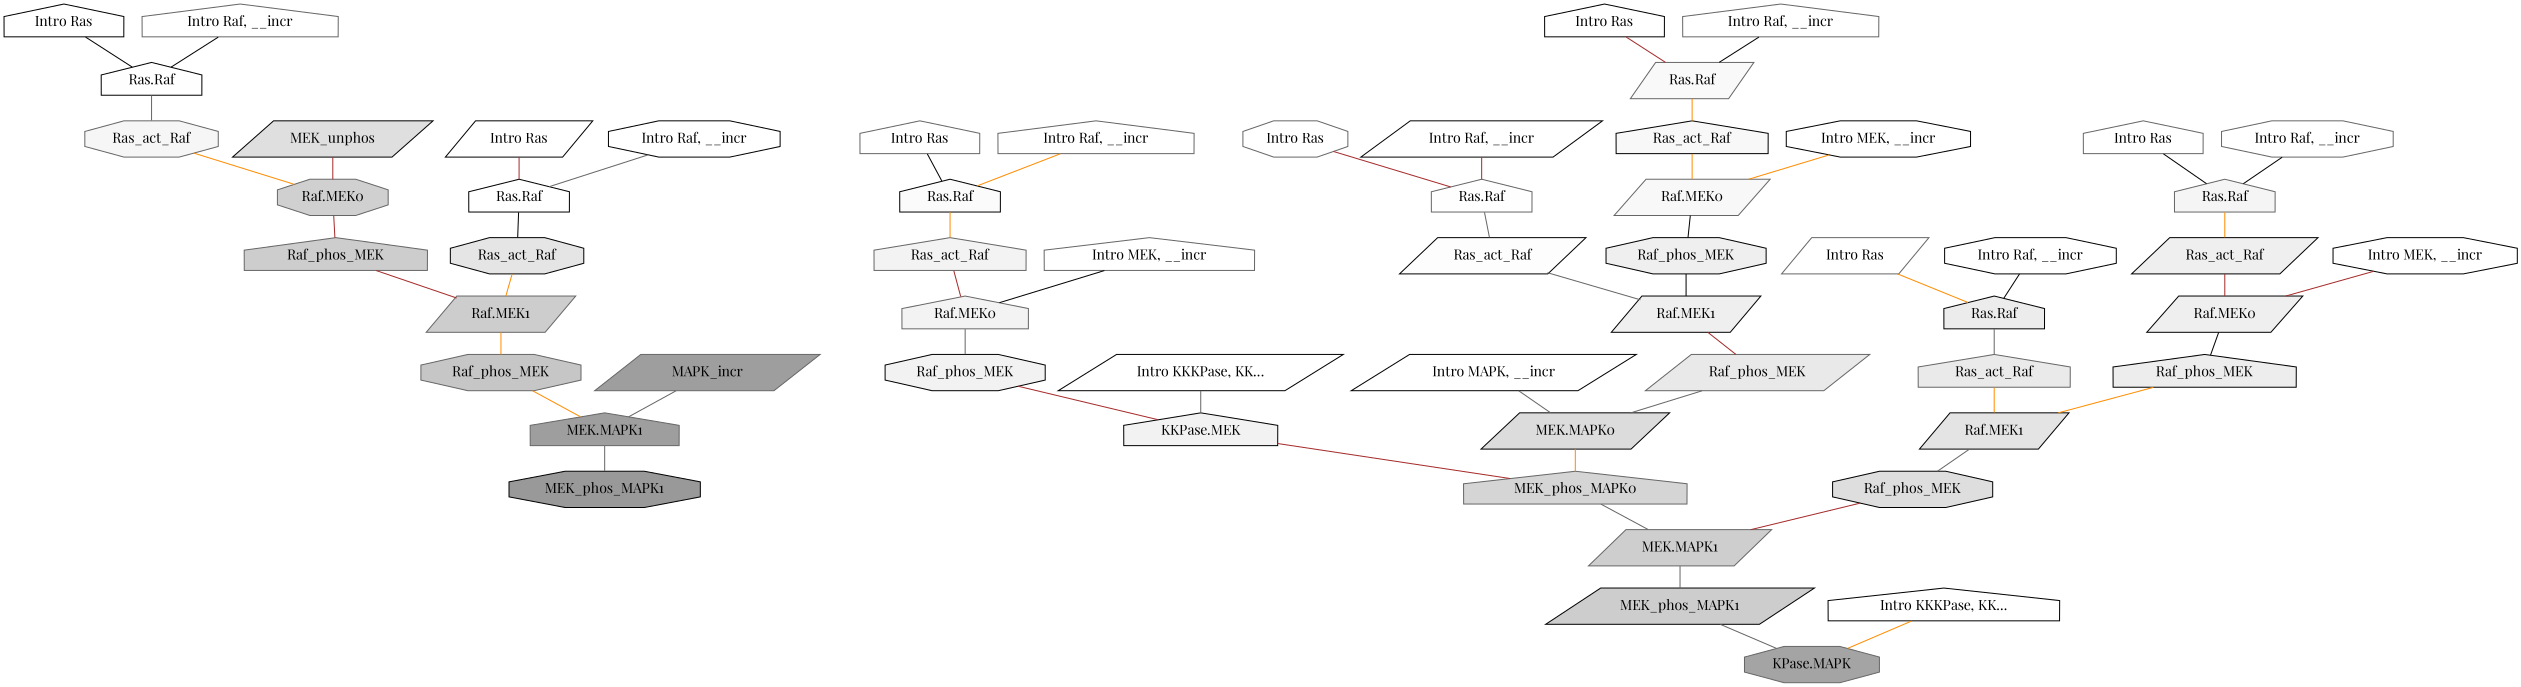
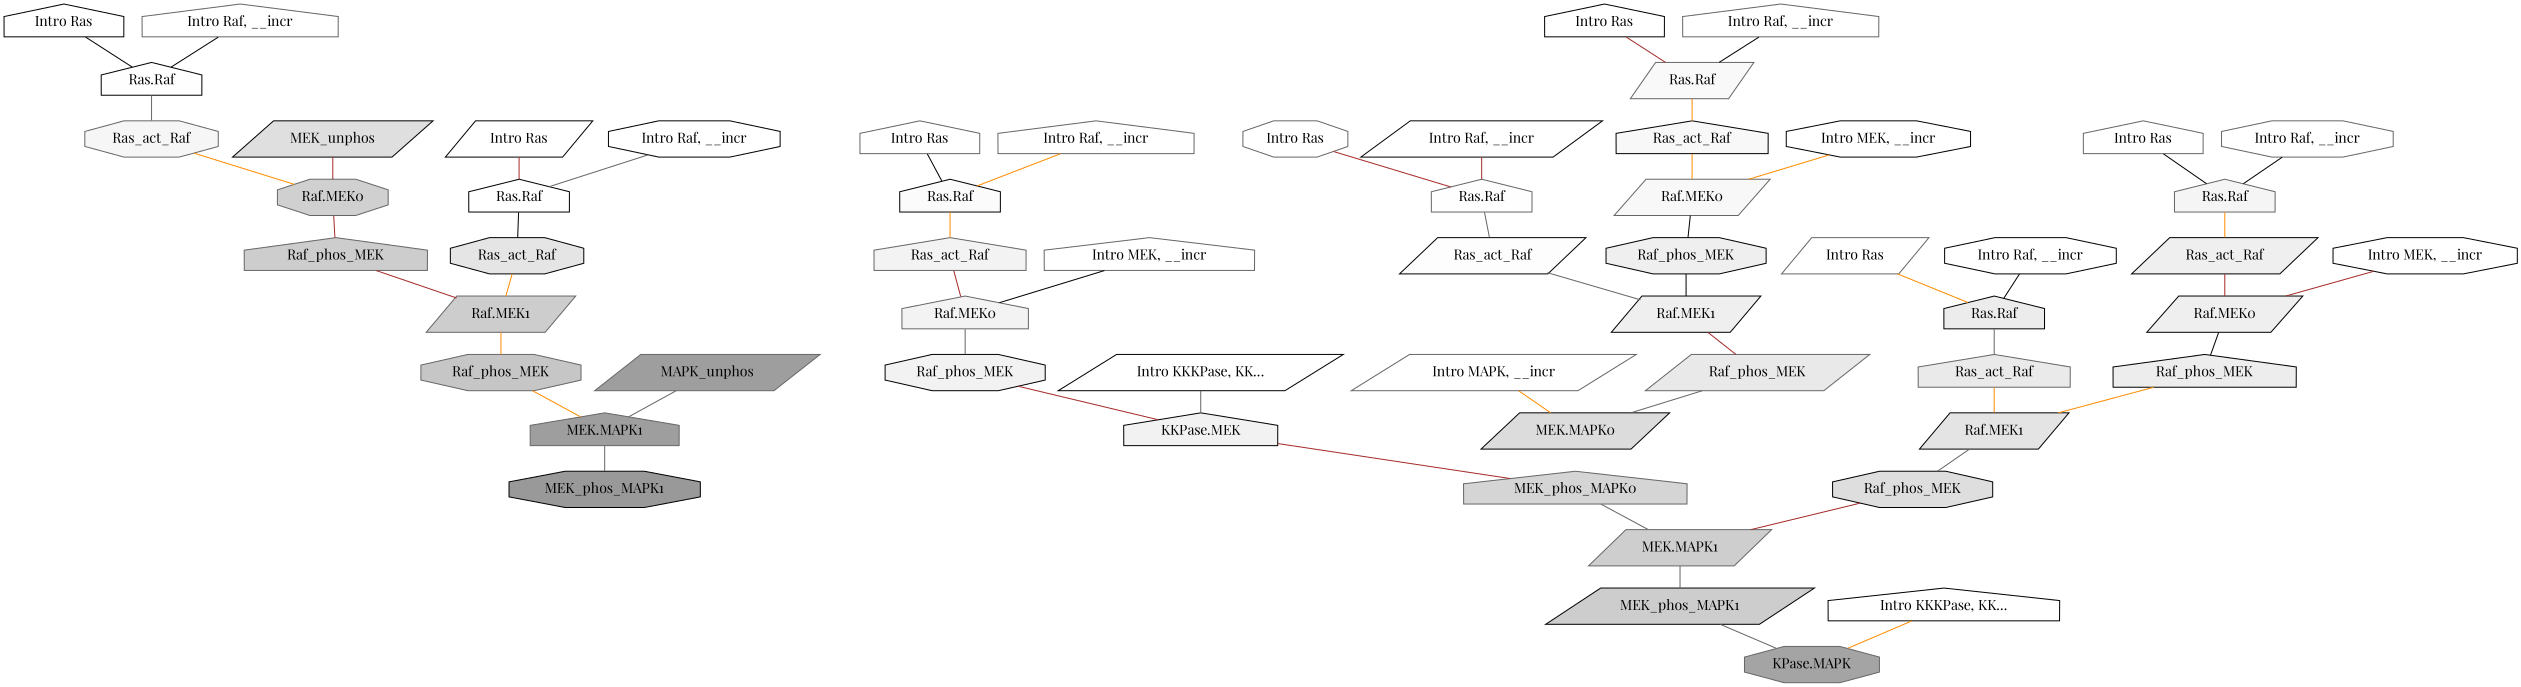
(707, 373) -> (707, 373)
(1494, 373) -> (1494, 373)
(1535, 402) -> (1535, 402)
(1575, 460) -> none
